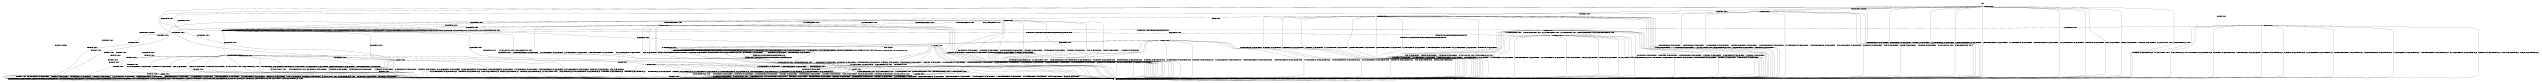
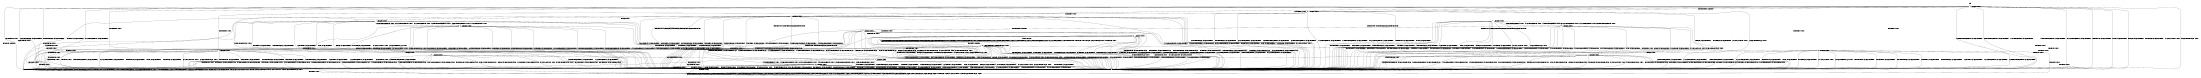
(2127, 8) -> (1675, 52)
(886, 32) -> (787, 37)
(651, 51) -> none
